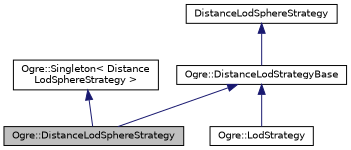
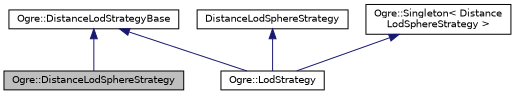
(262, 49) -> (273, 55)
(91, 113) -> (343, 54)
